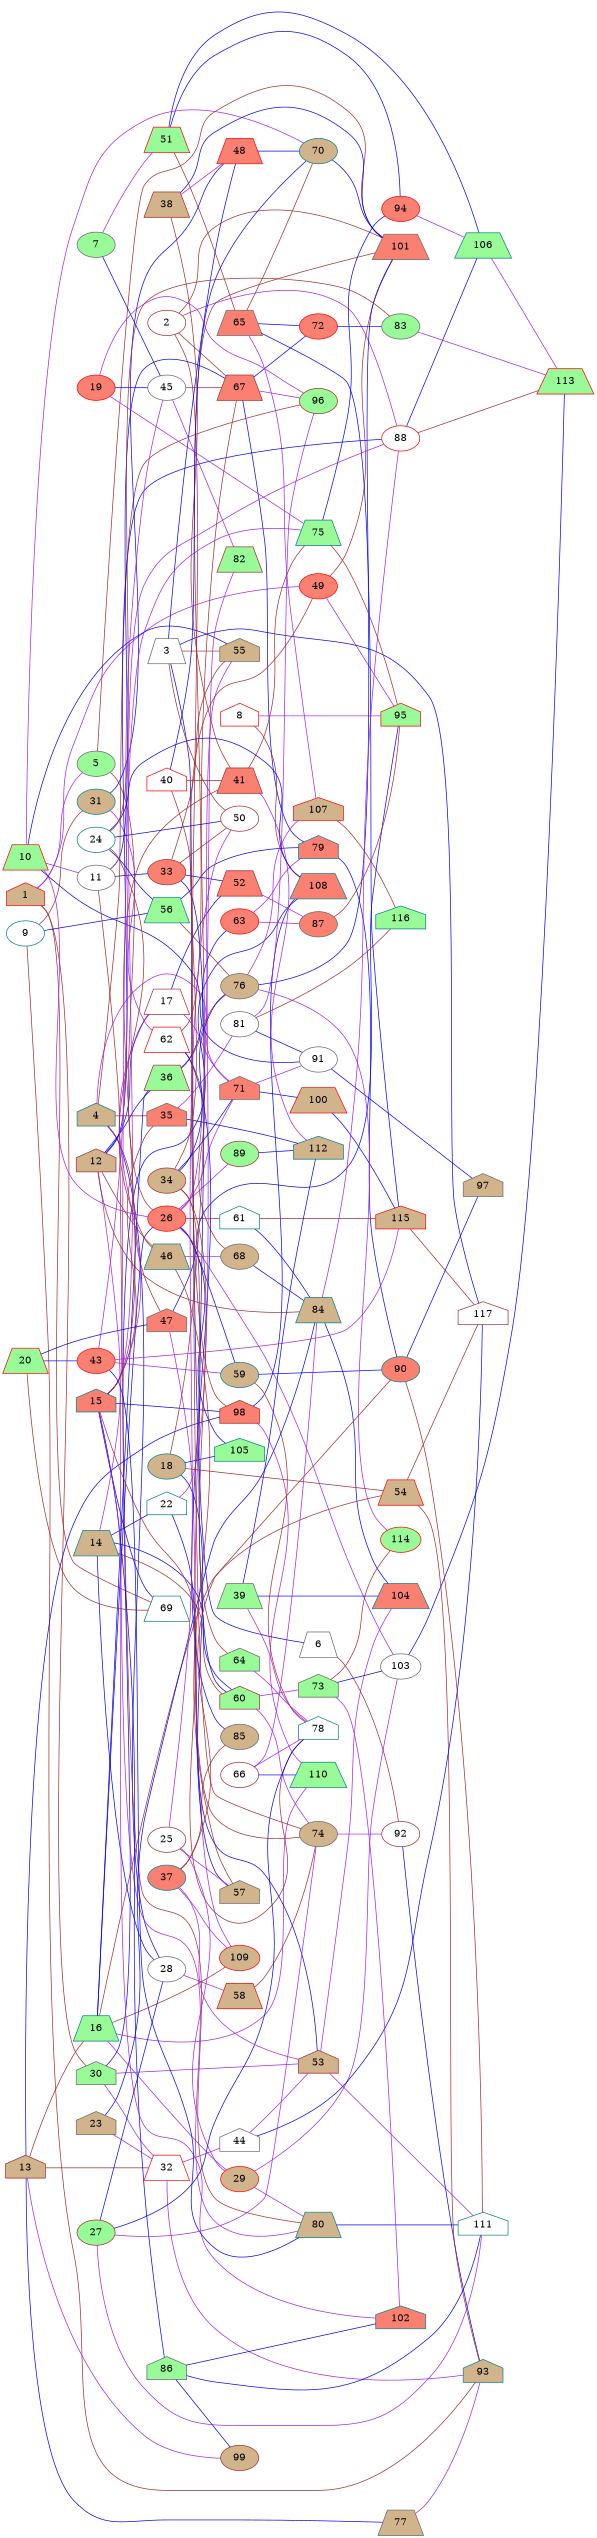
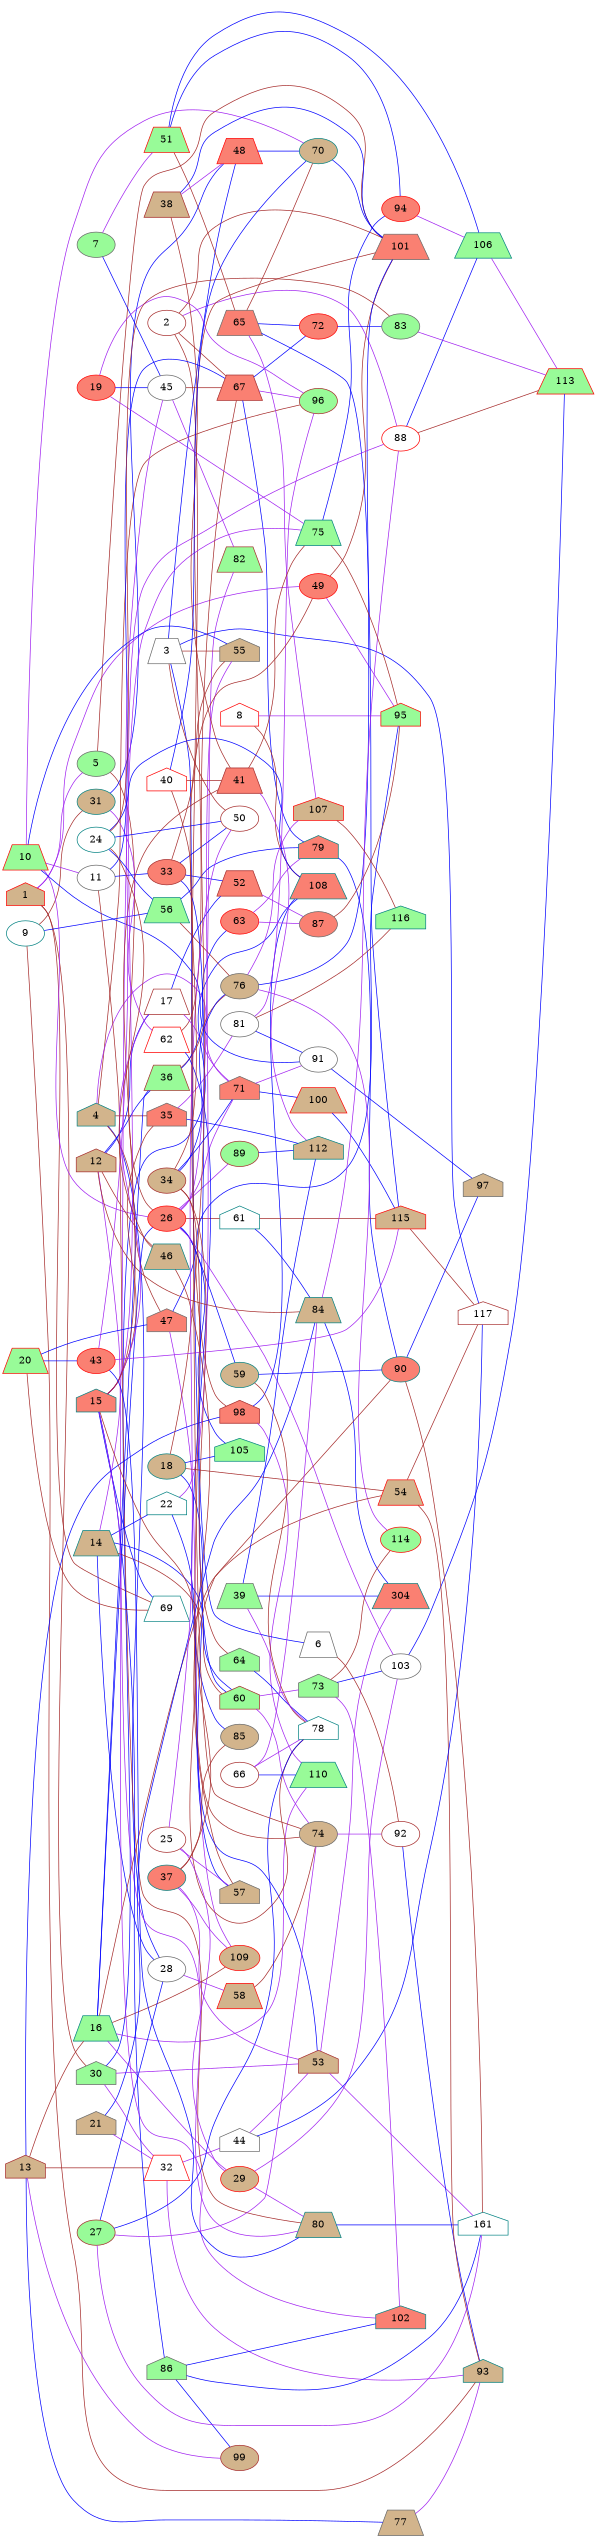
(158, 480) -> none
(214, 838) -> (214, 838)
(240, 1257) -> none
(168, 1368) -> none
(168, 1407) -> none
(401, 1596) -> (401, 1596)
(281, 1696) -> (281, 1696)
(96, 2124) -> (96, 2124)
(483, 2225) -> (483, 2225)
